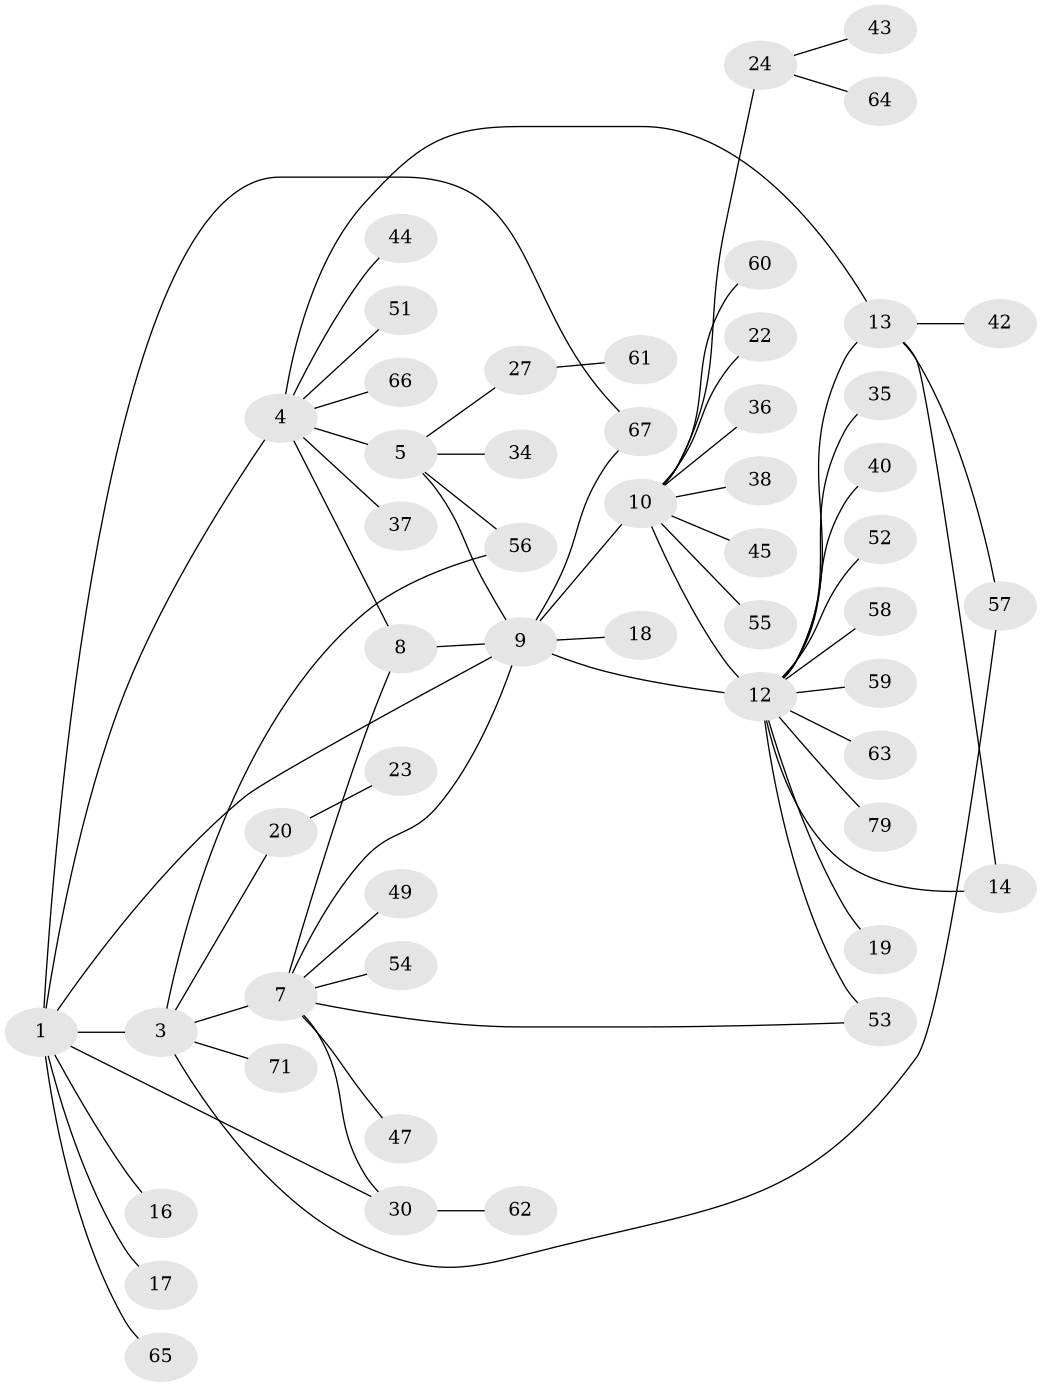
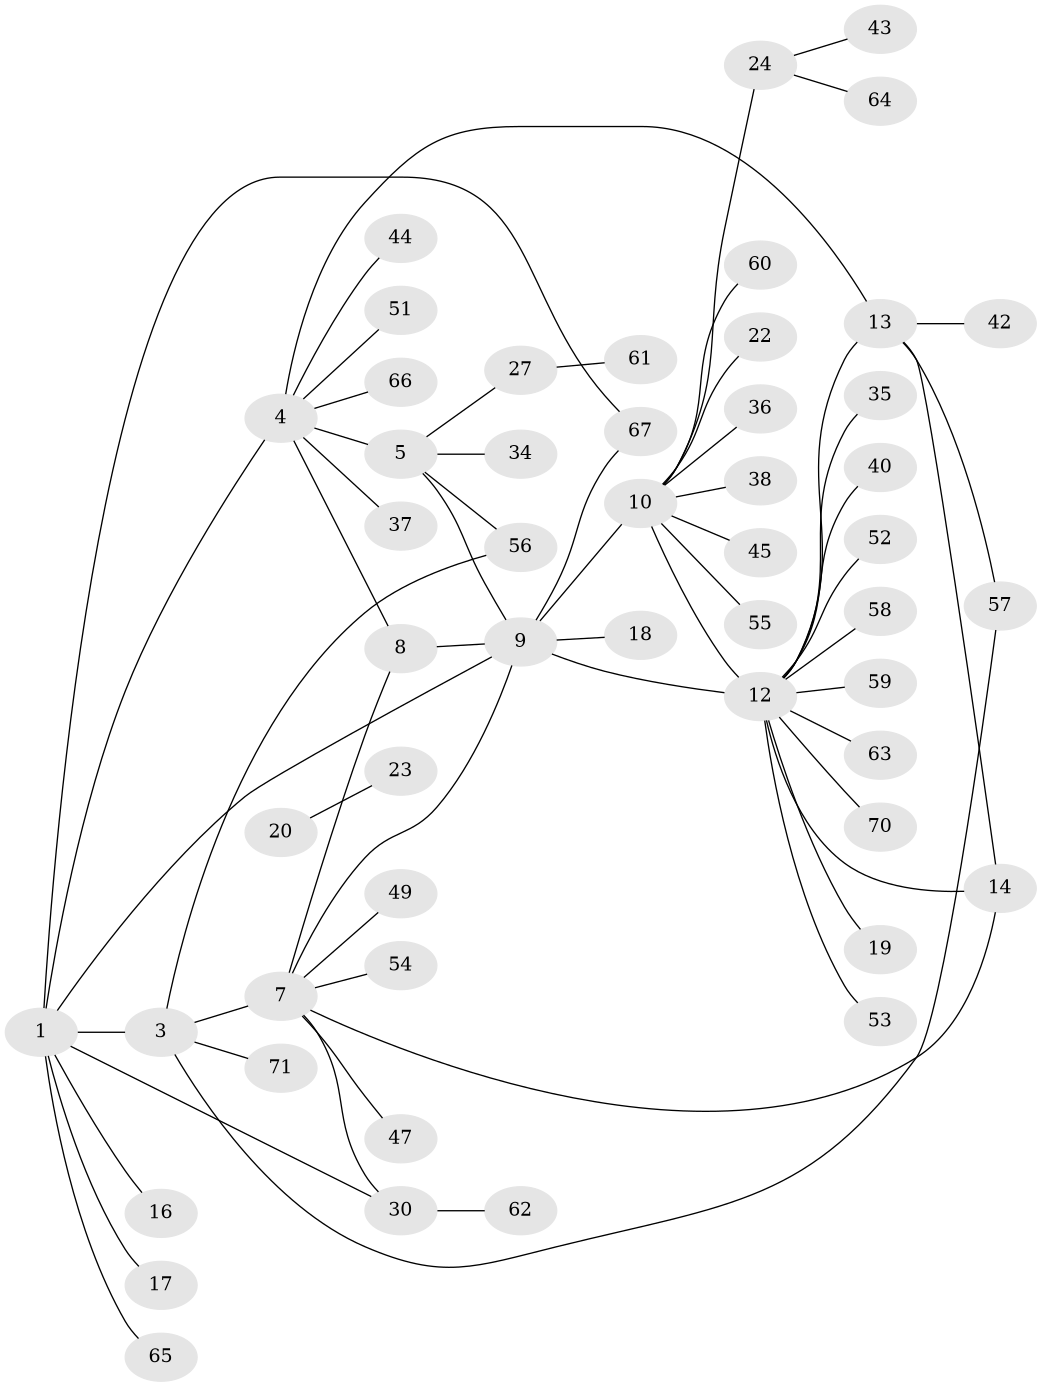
(880, 827) -> (880, 827)
(221, 932) -> none
(579, 1027) -> (695, 1110)
